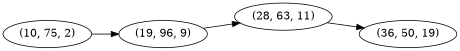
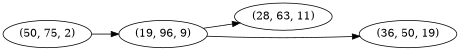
(342, 25) -> (280, 38)
(47, 34) -> (47, 34)
